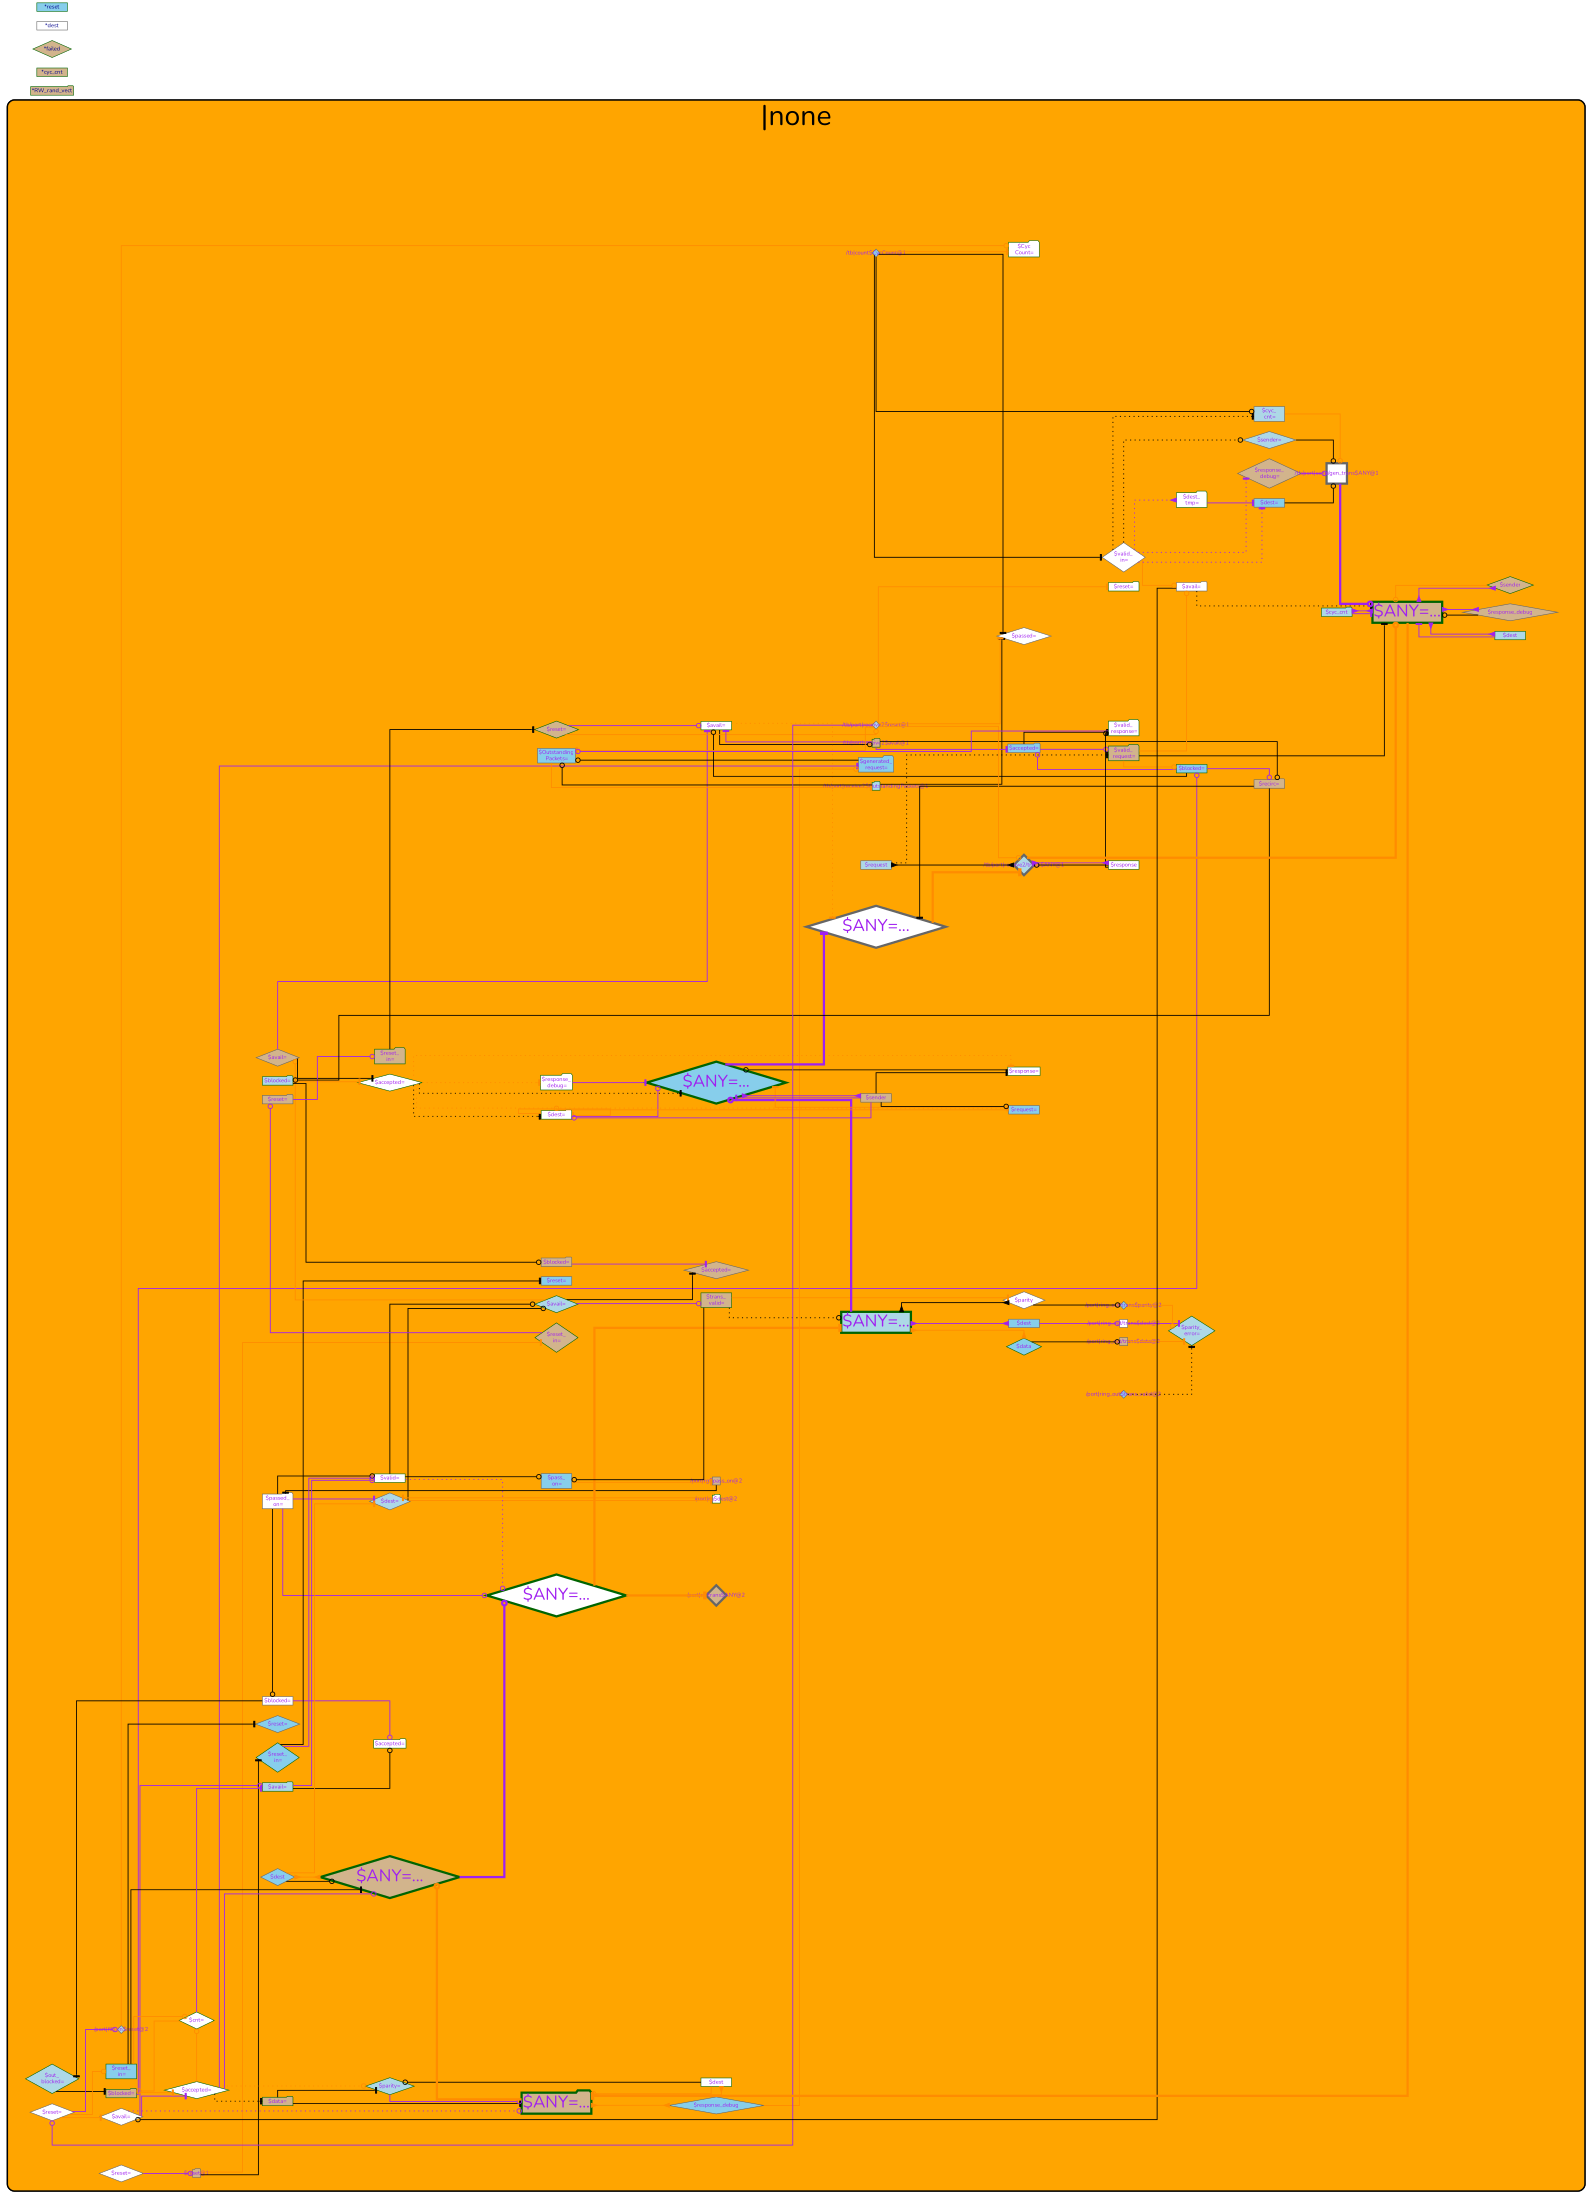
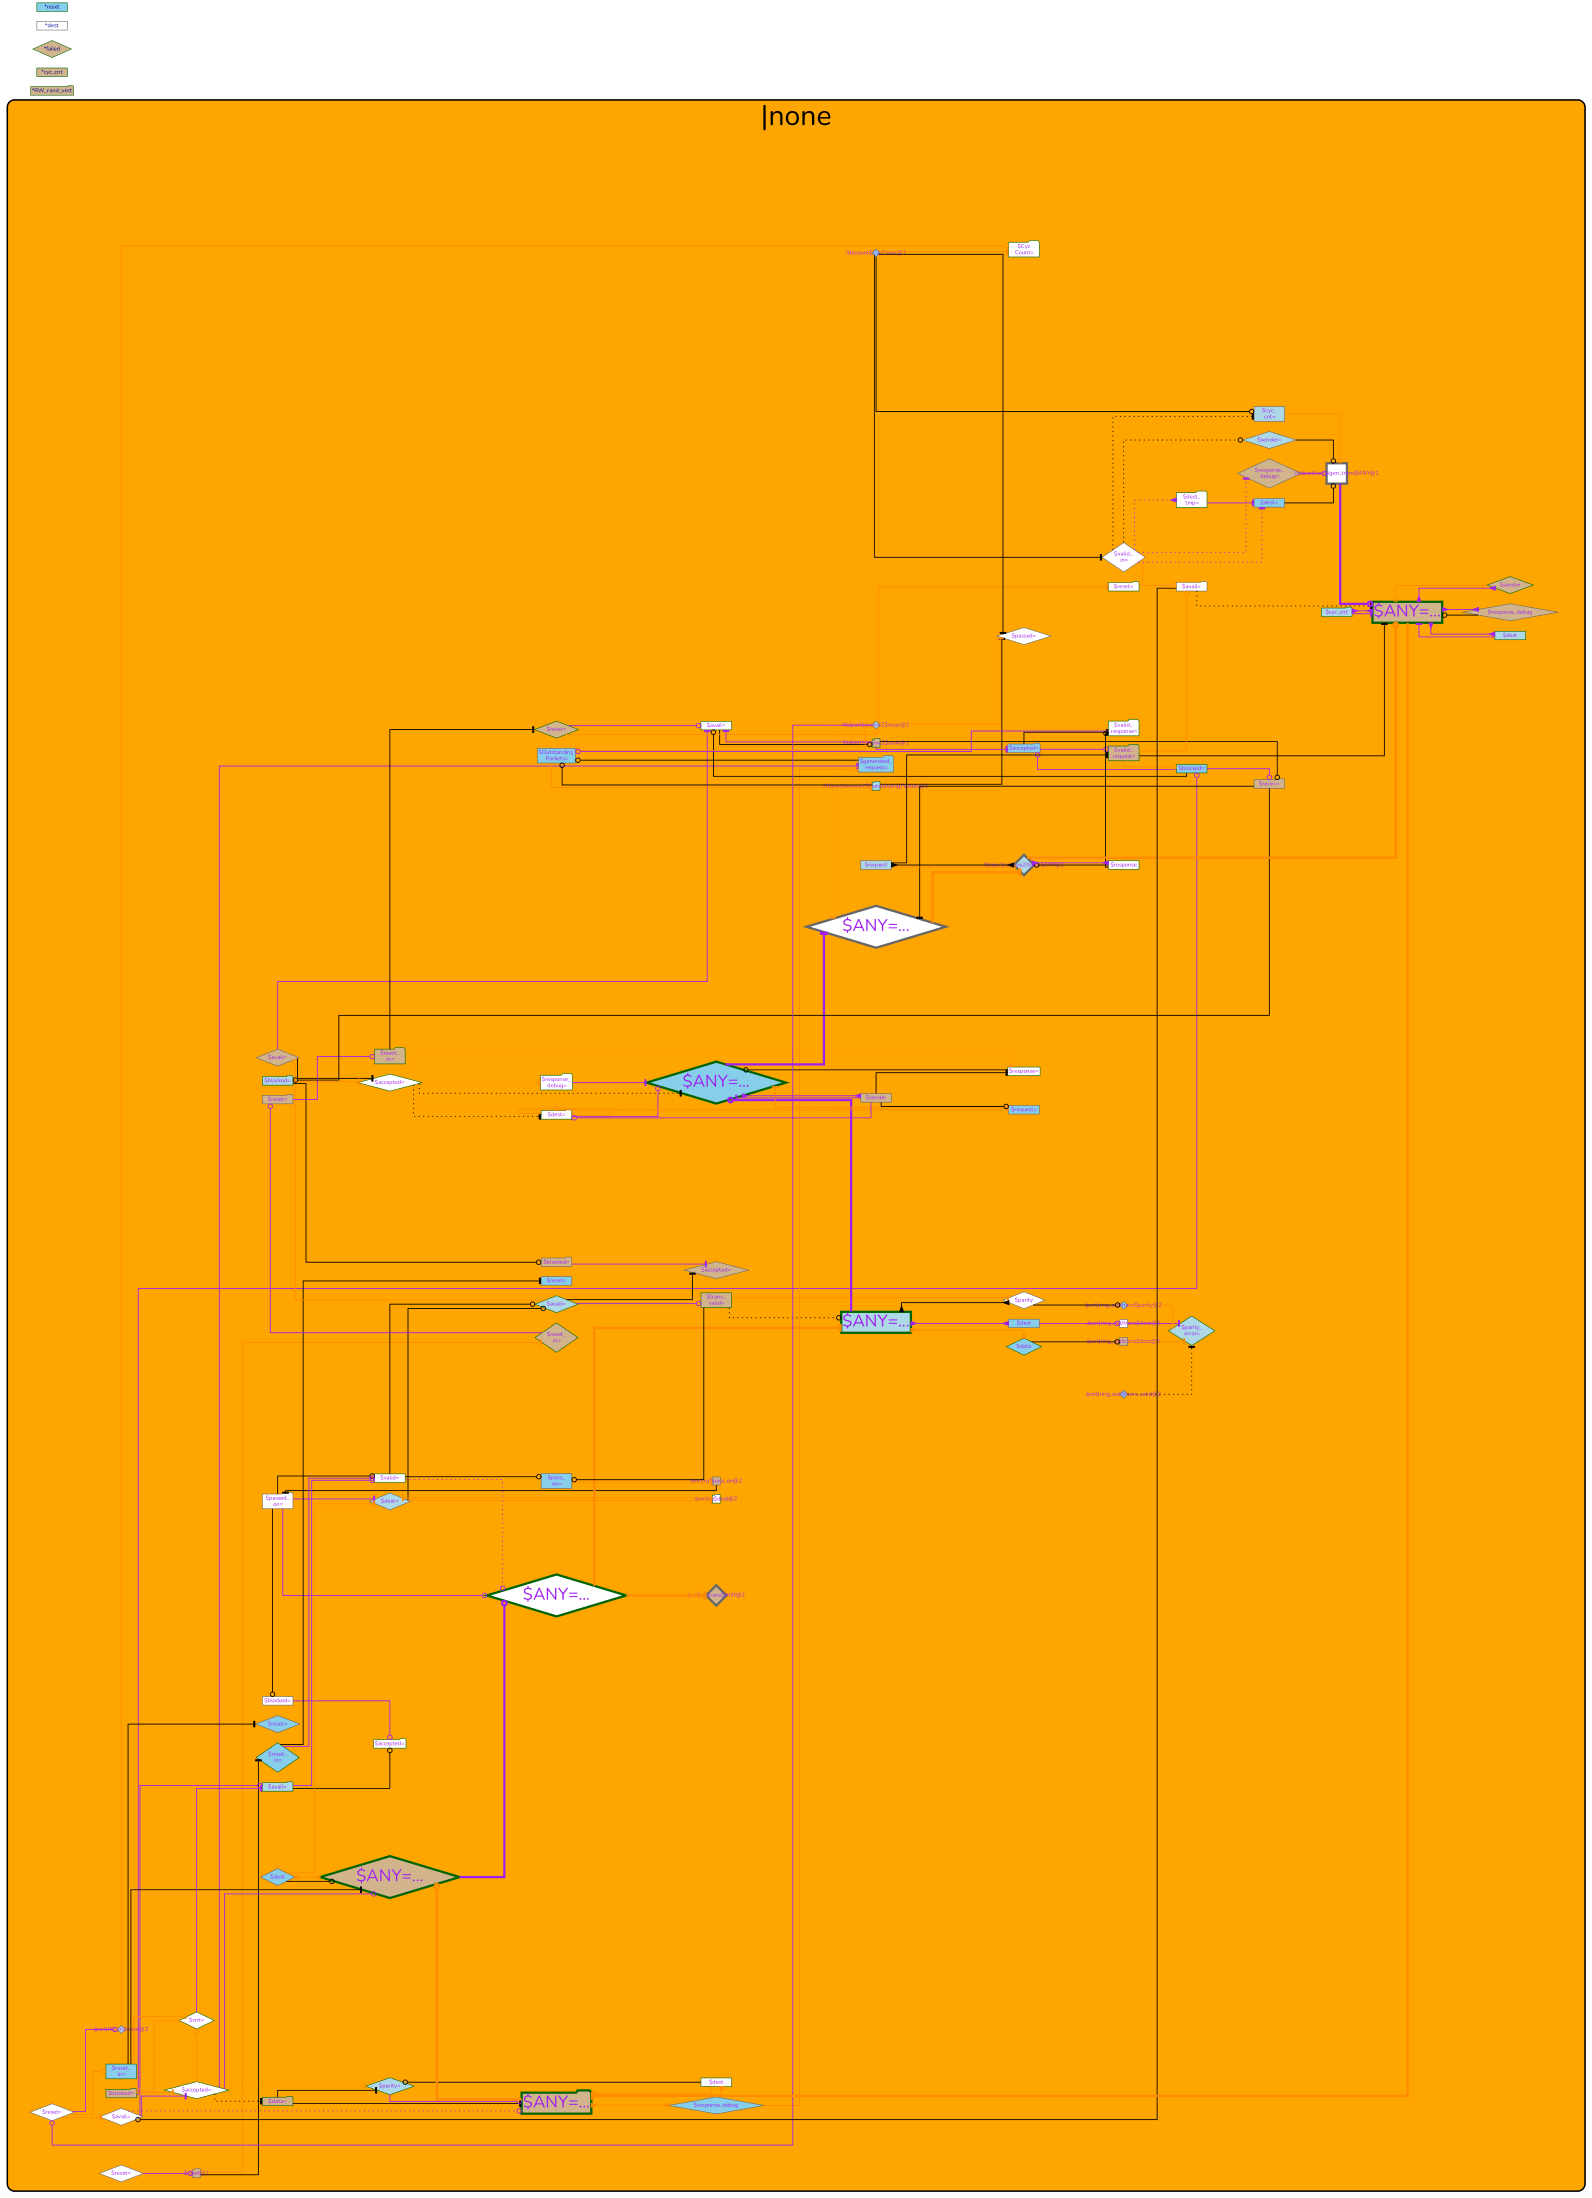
(945, 755) -> (945, 755)
(998, 761) -> (951, 867)
(52, 2079) -> none
